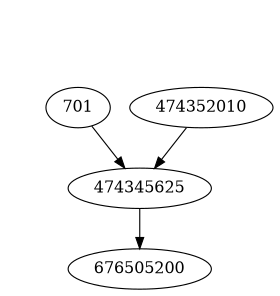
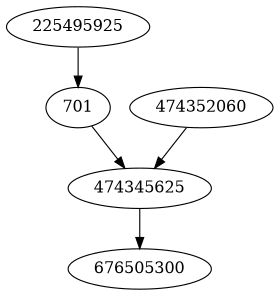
none -> (78, 27)
(201, 108) -> (201, 108)
(140, 269) -> (140, 269)
